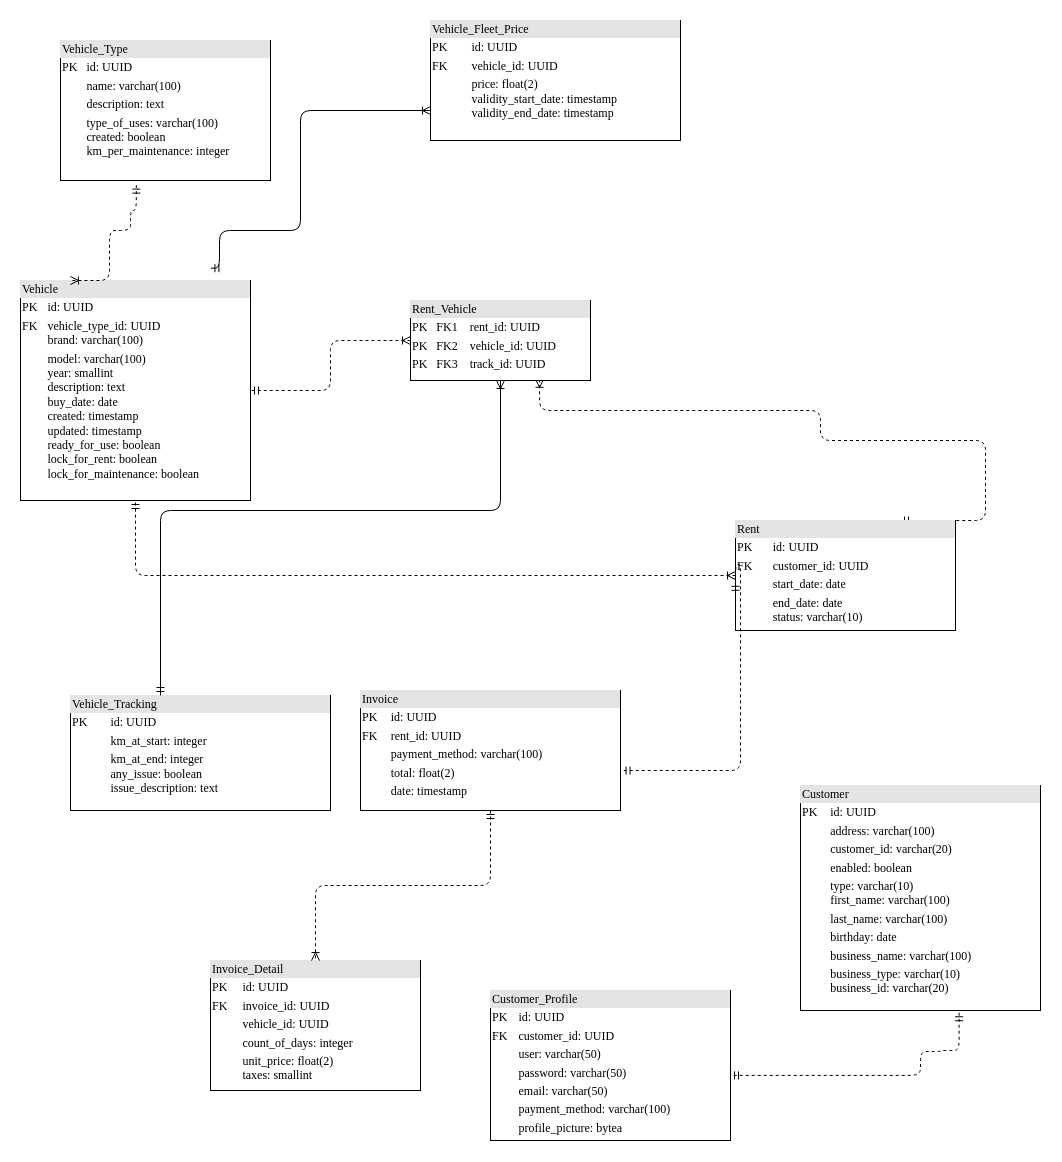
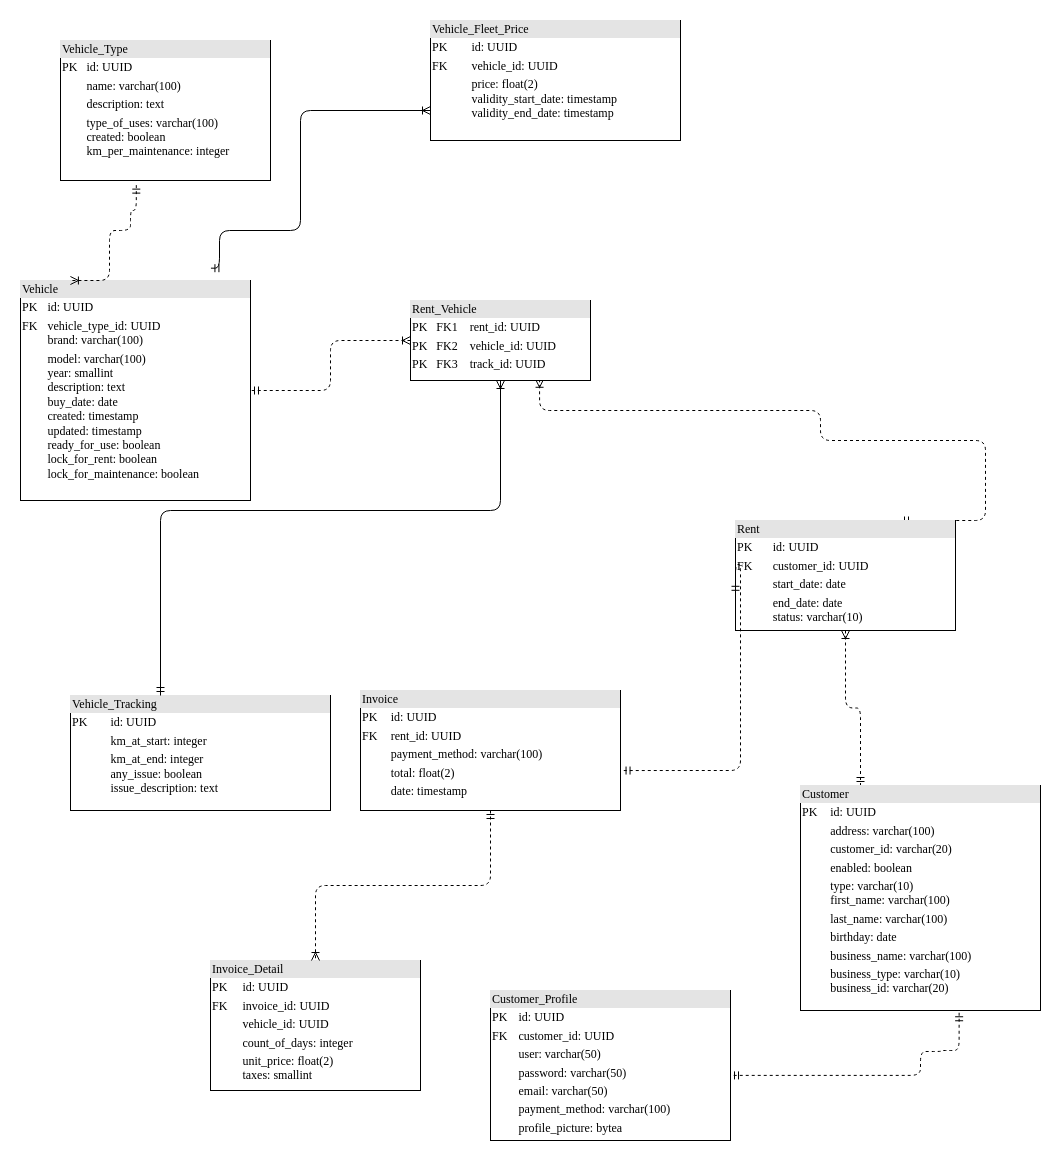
(403, 576) -> (853, 708)
